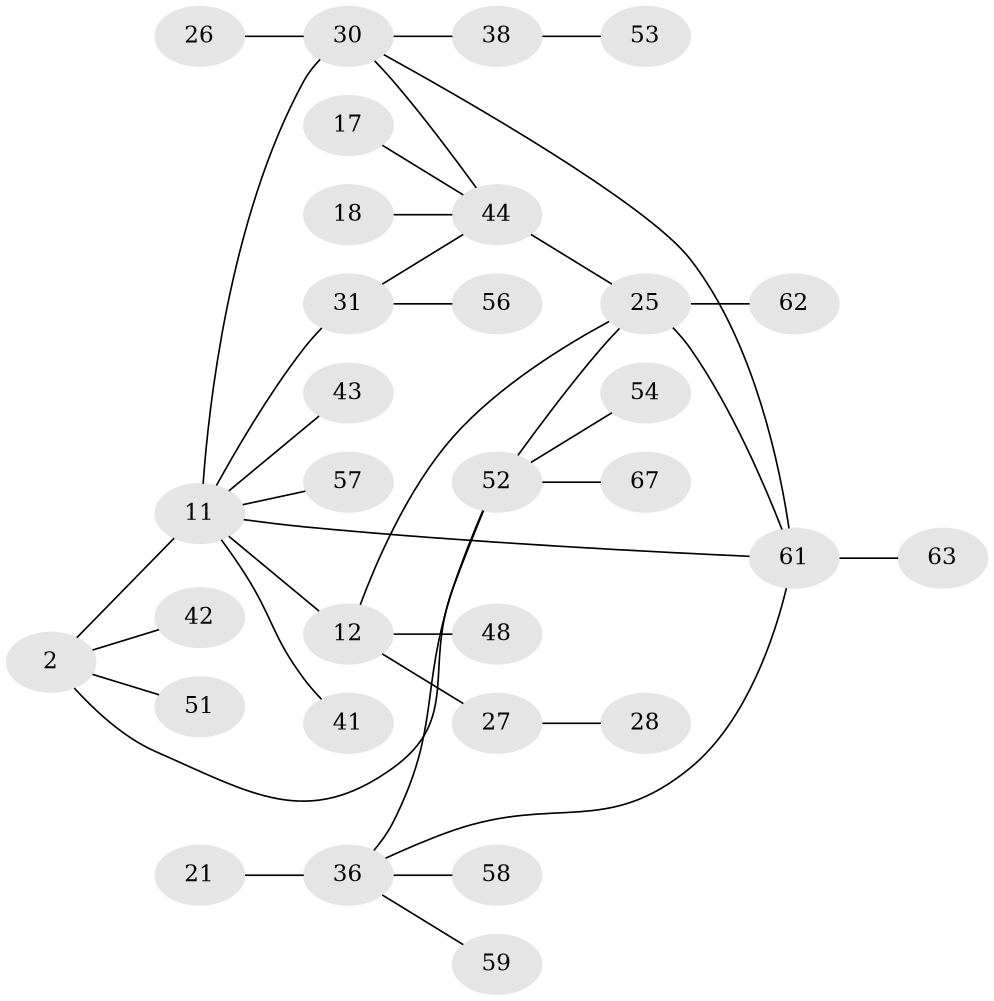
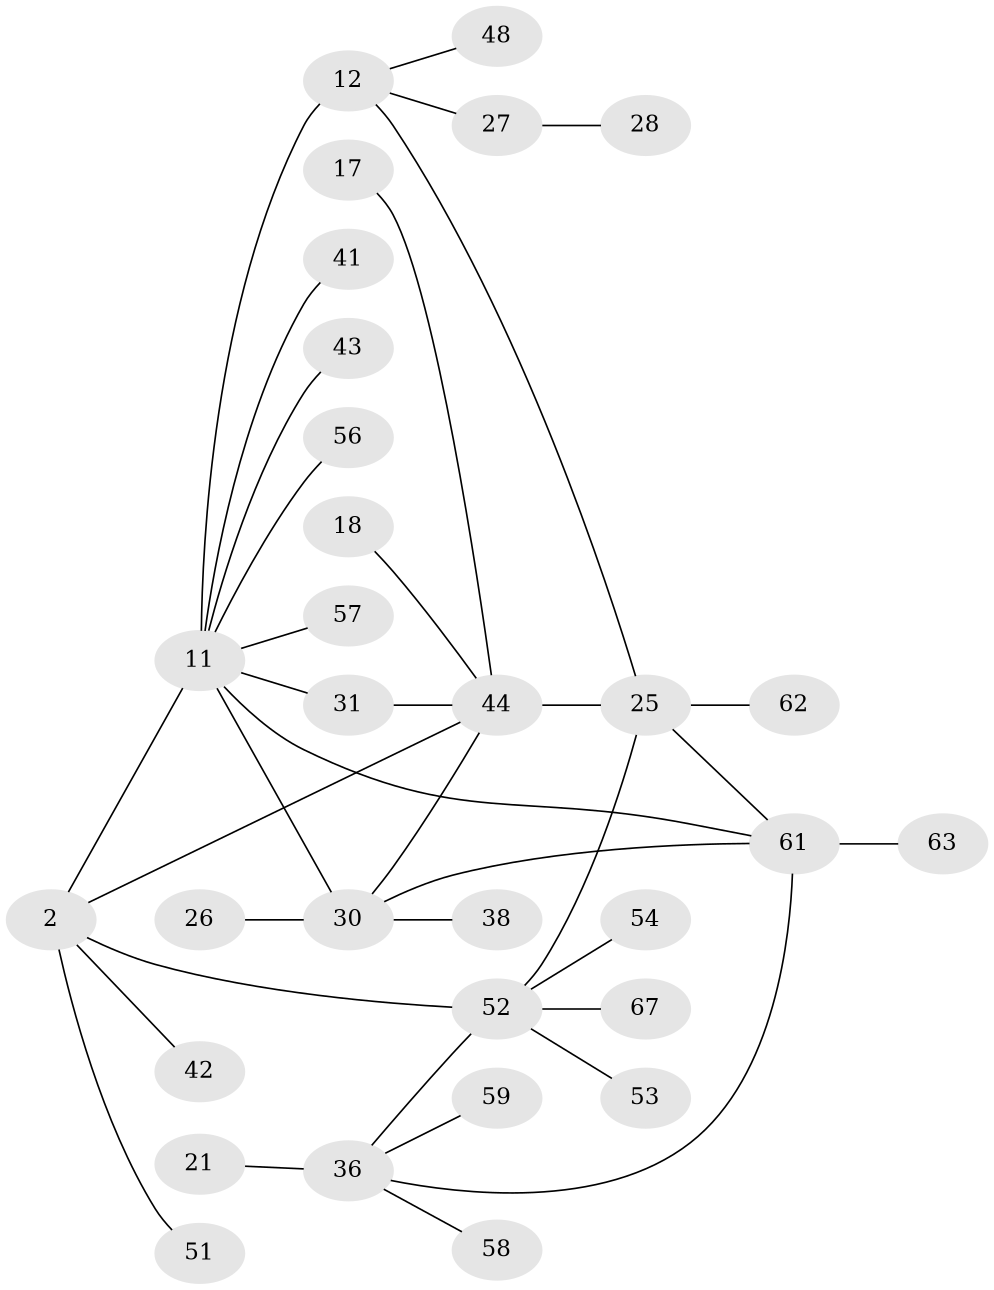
(572, 36) -> (571, 1054)
(423, 304) -> (263, 544)
none -> (274, 812)
